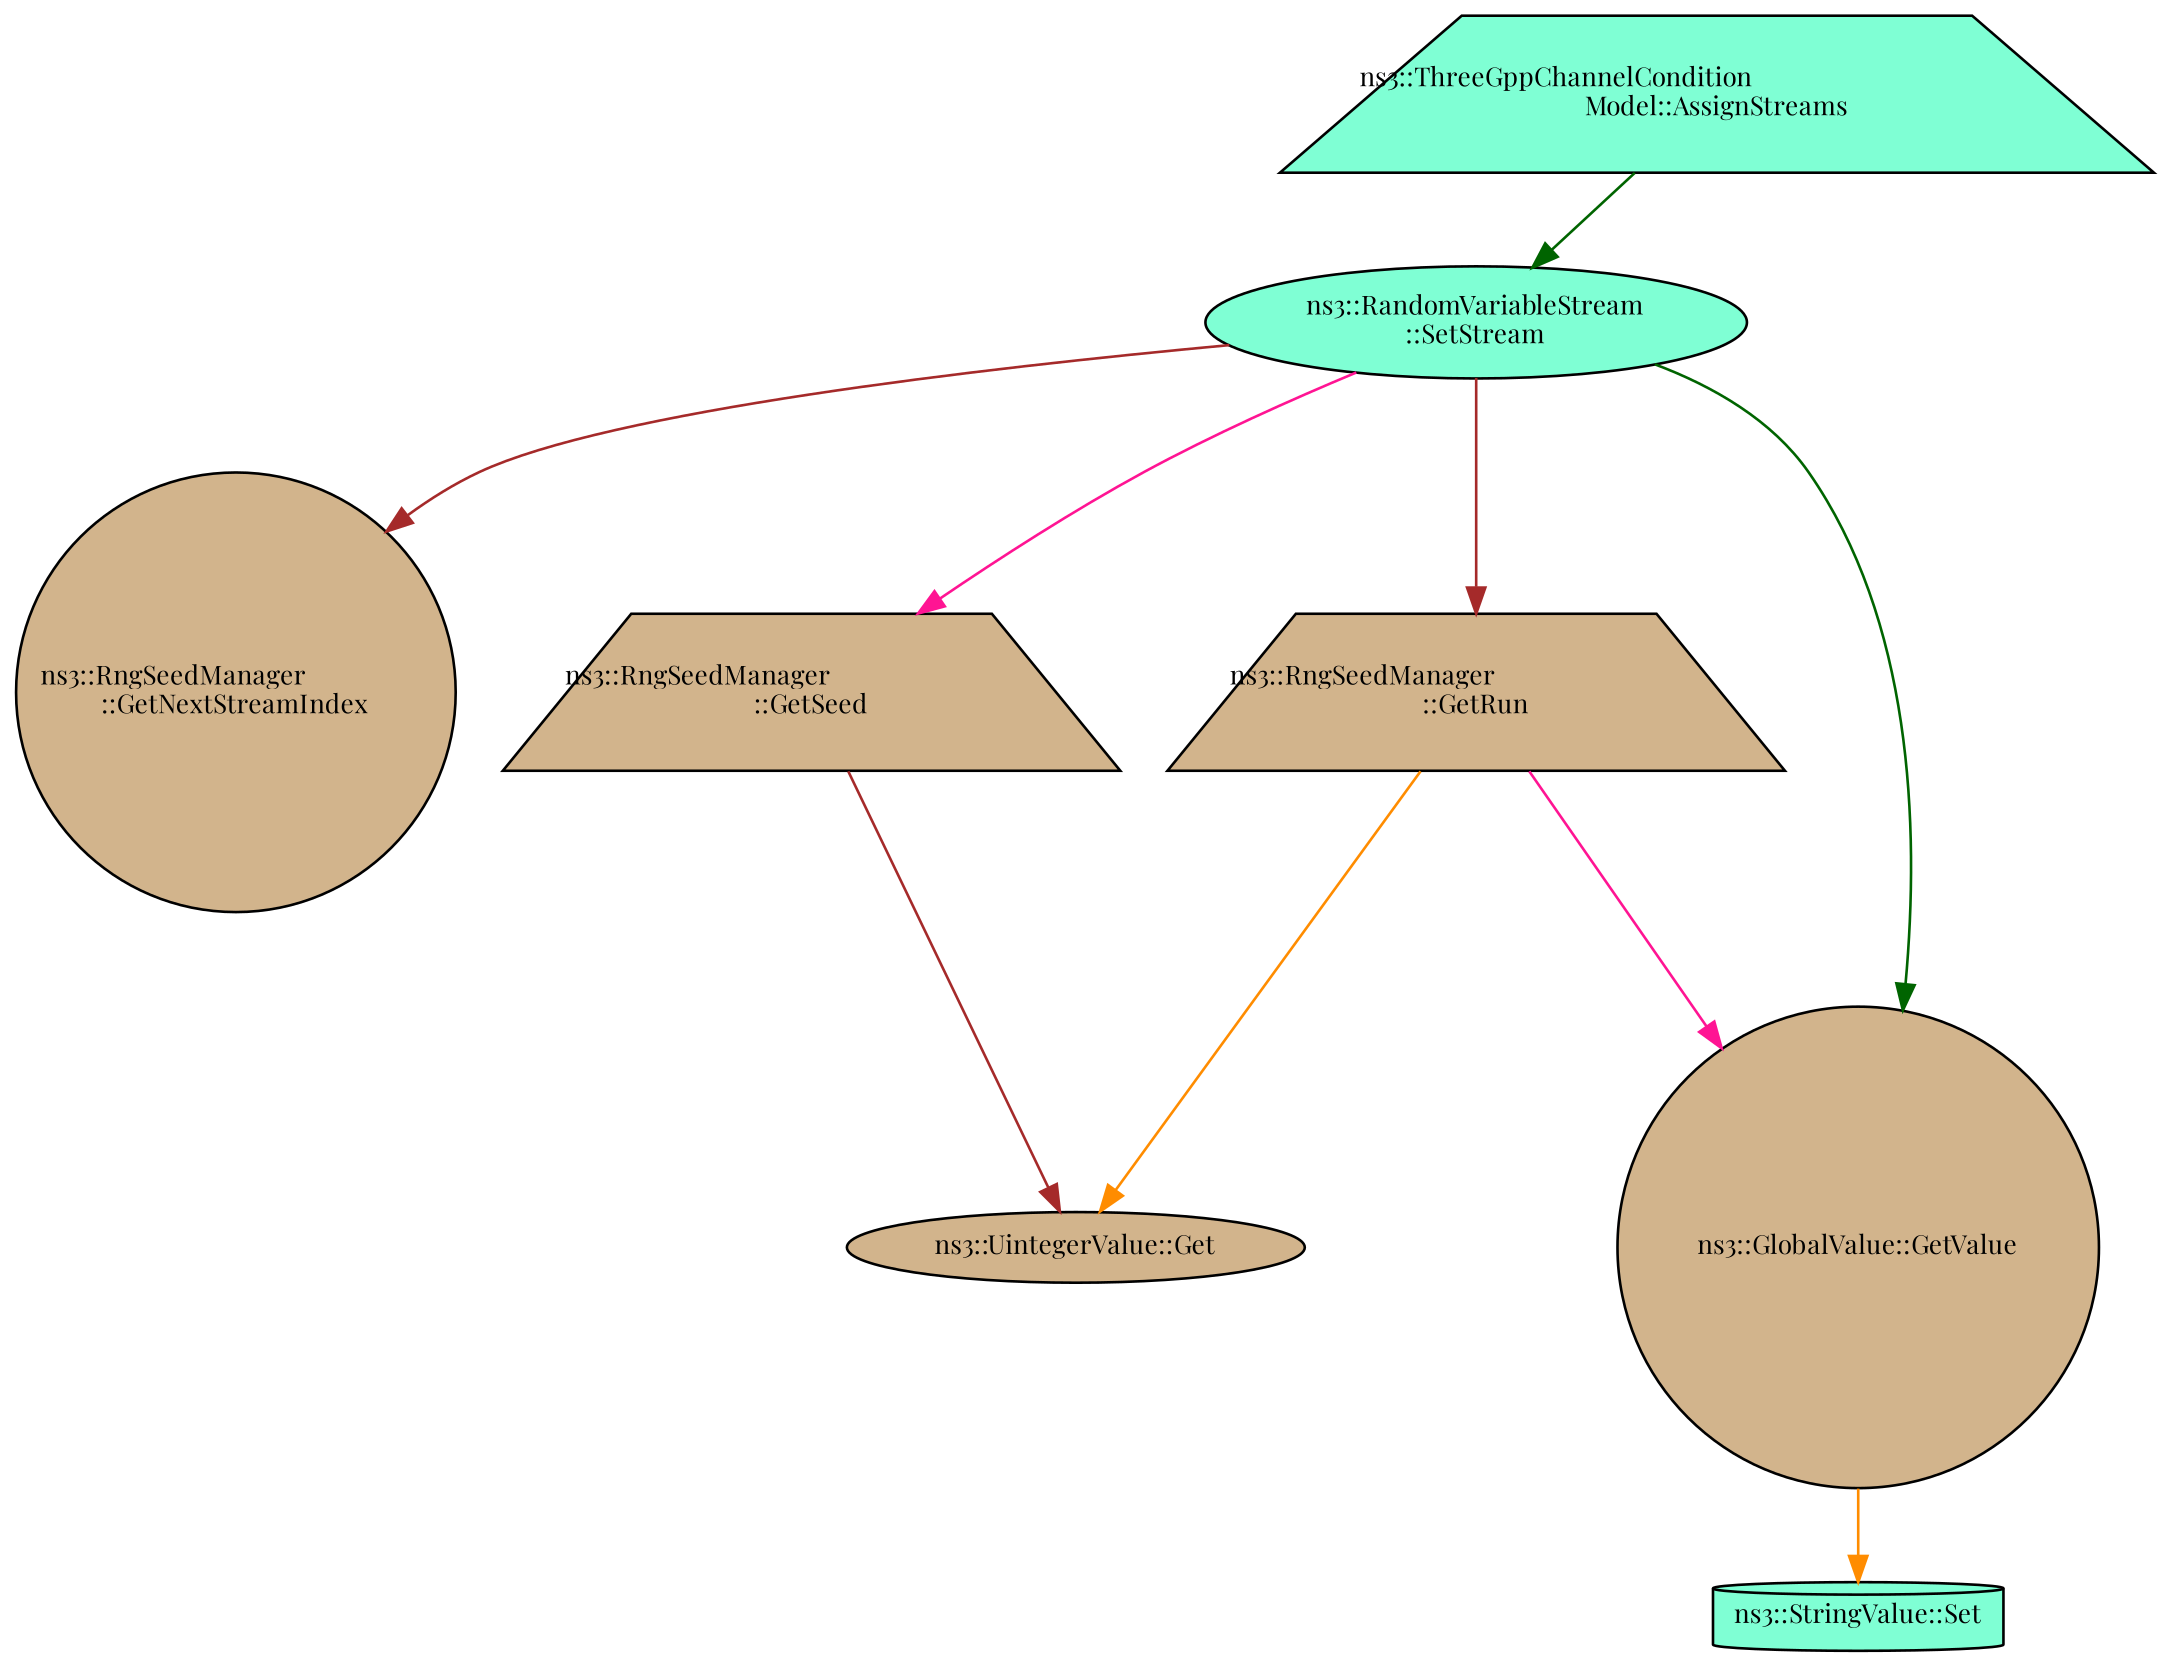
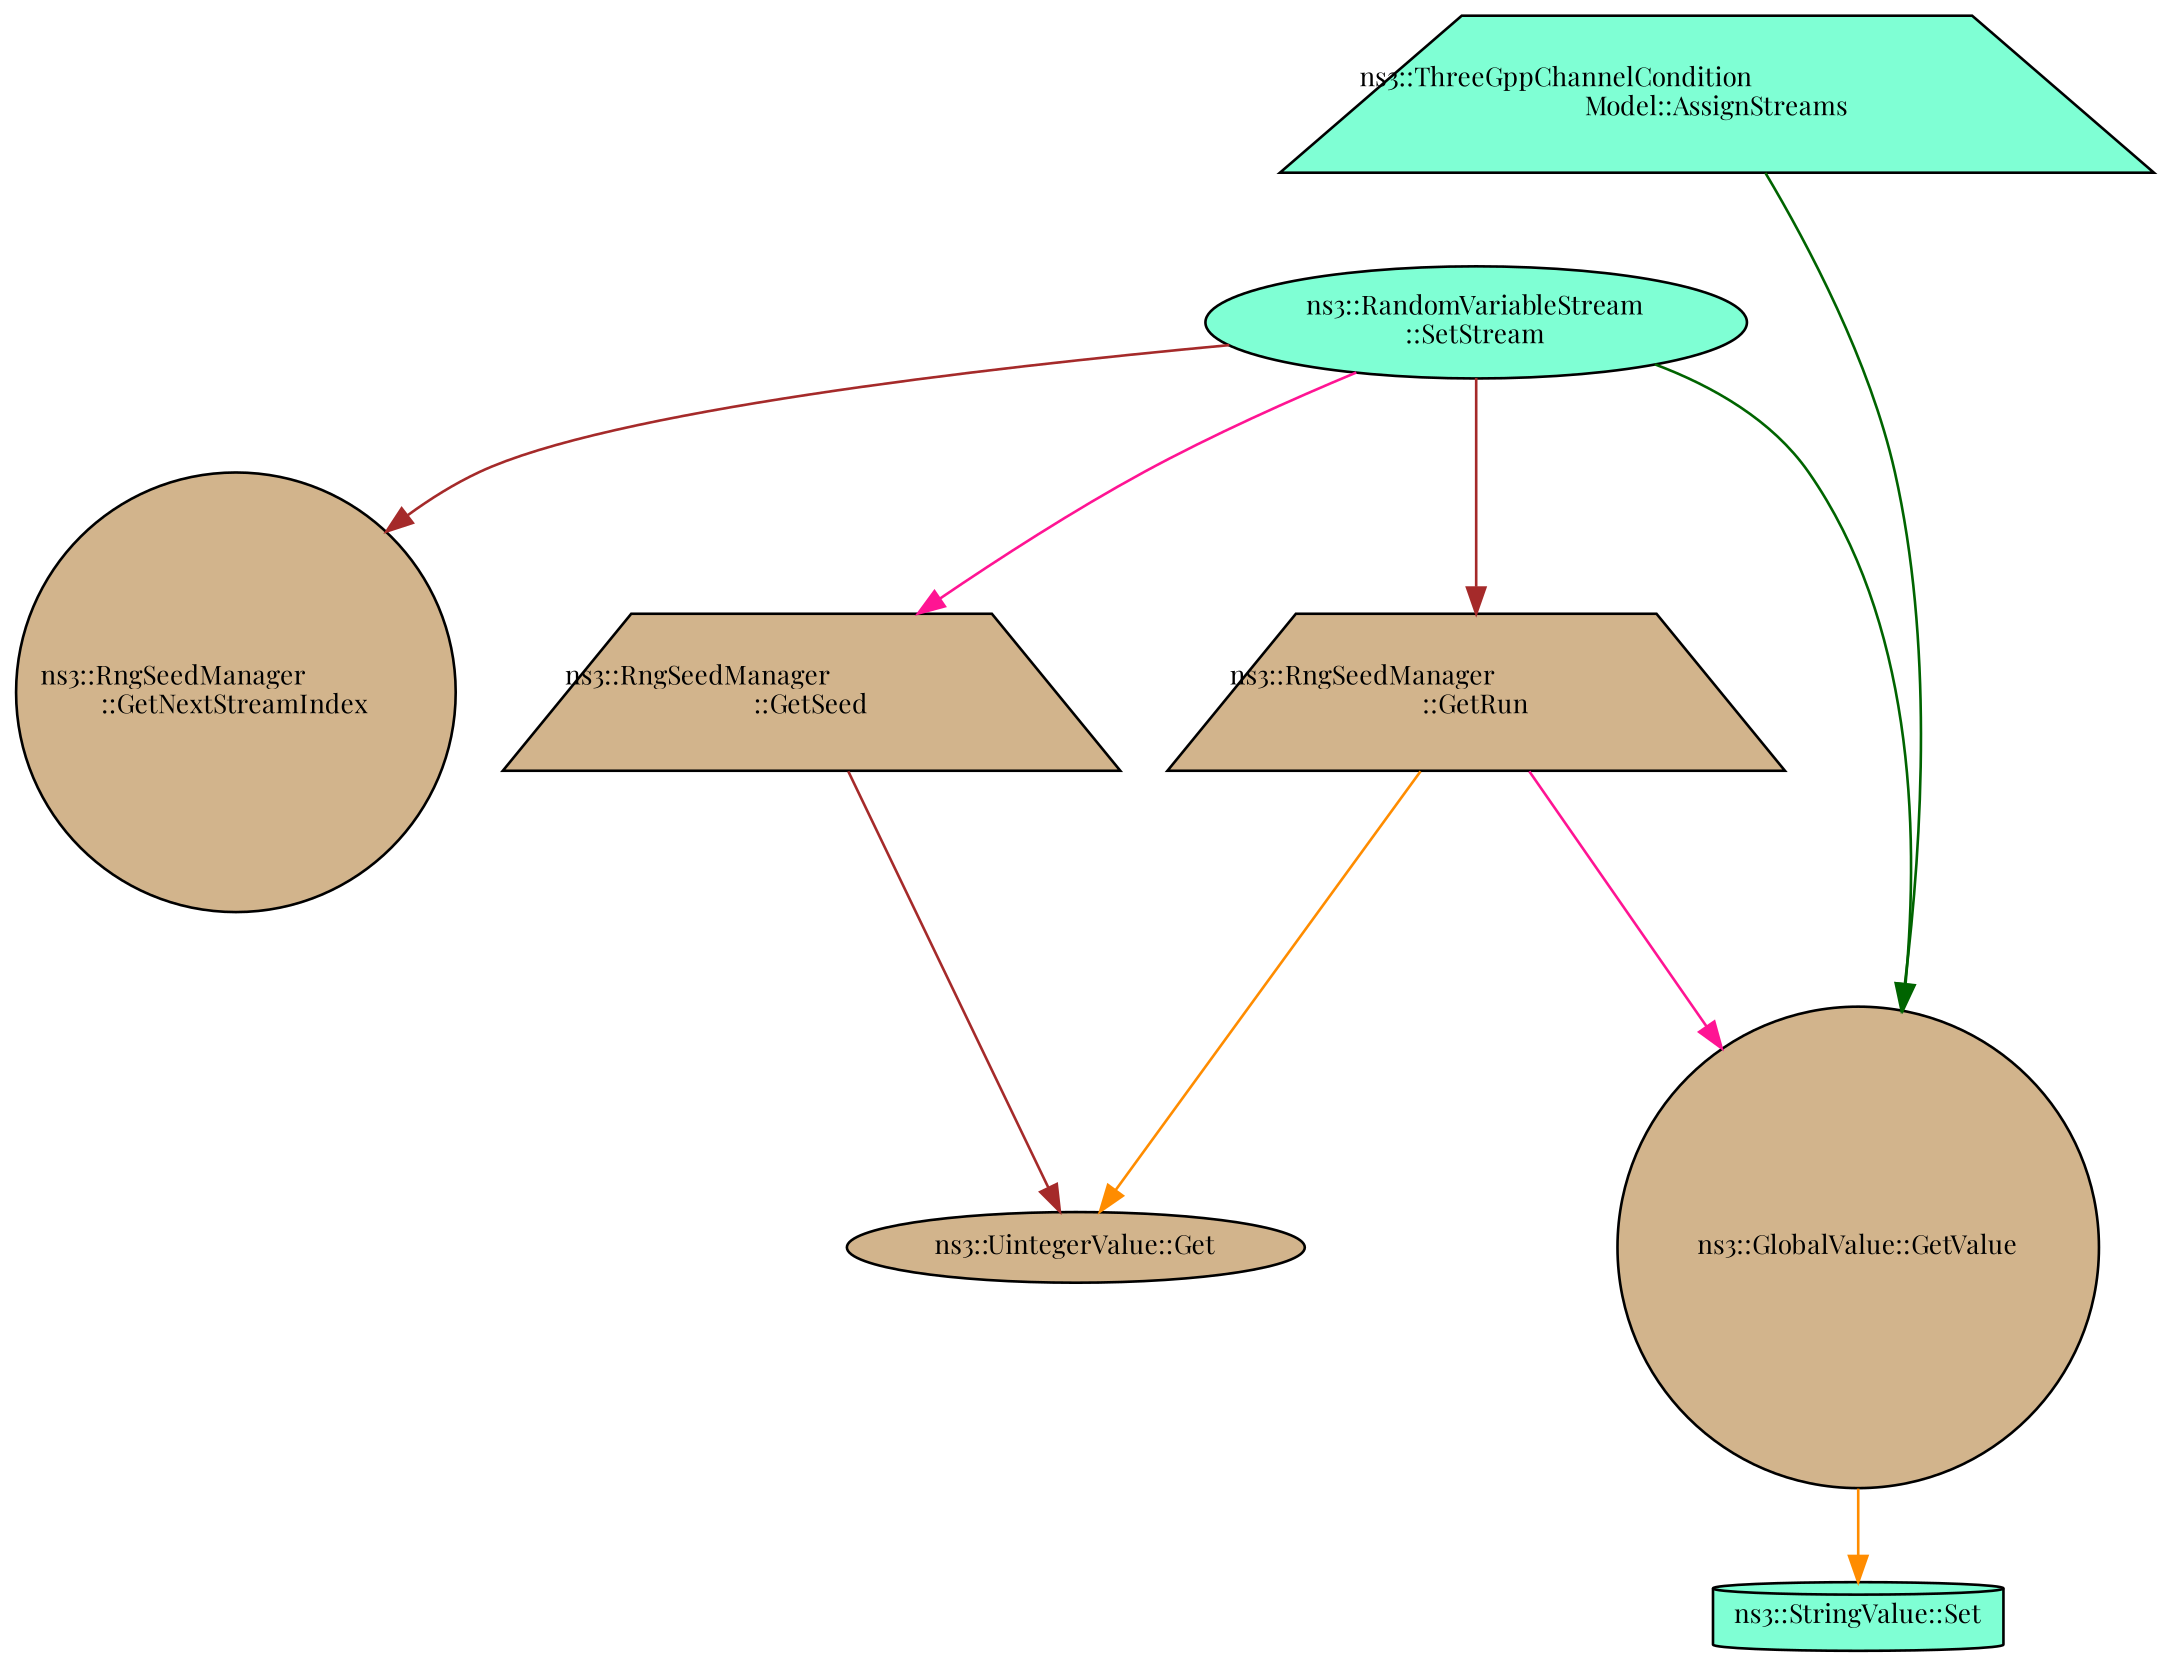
(1593, 211) -> (1910, 564)
